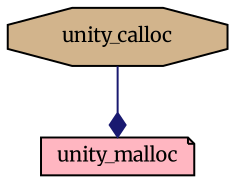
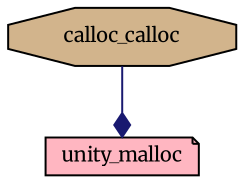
(118, 37) -> (122, 37)
